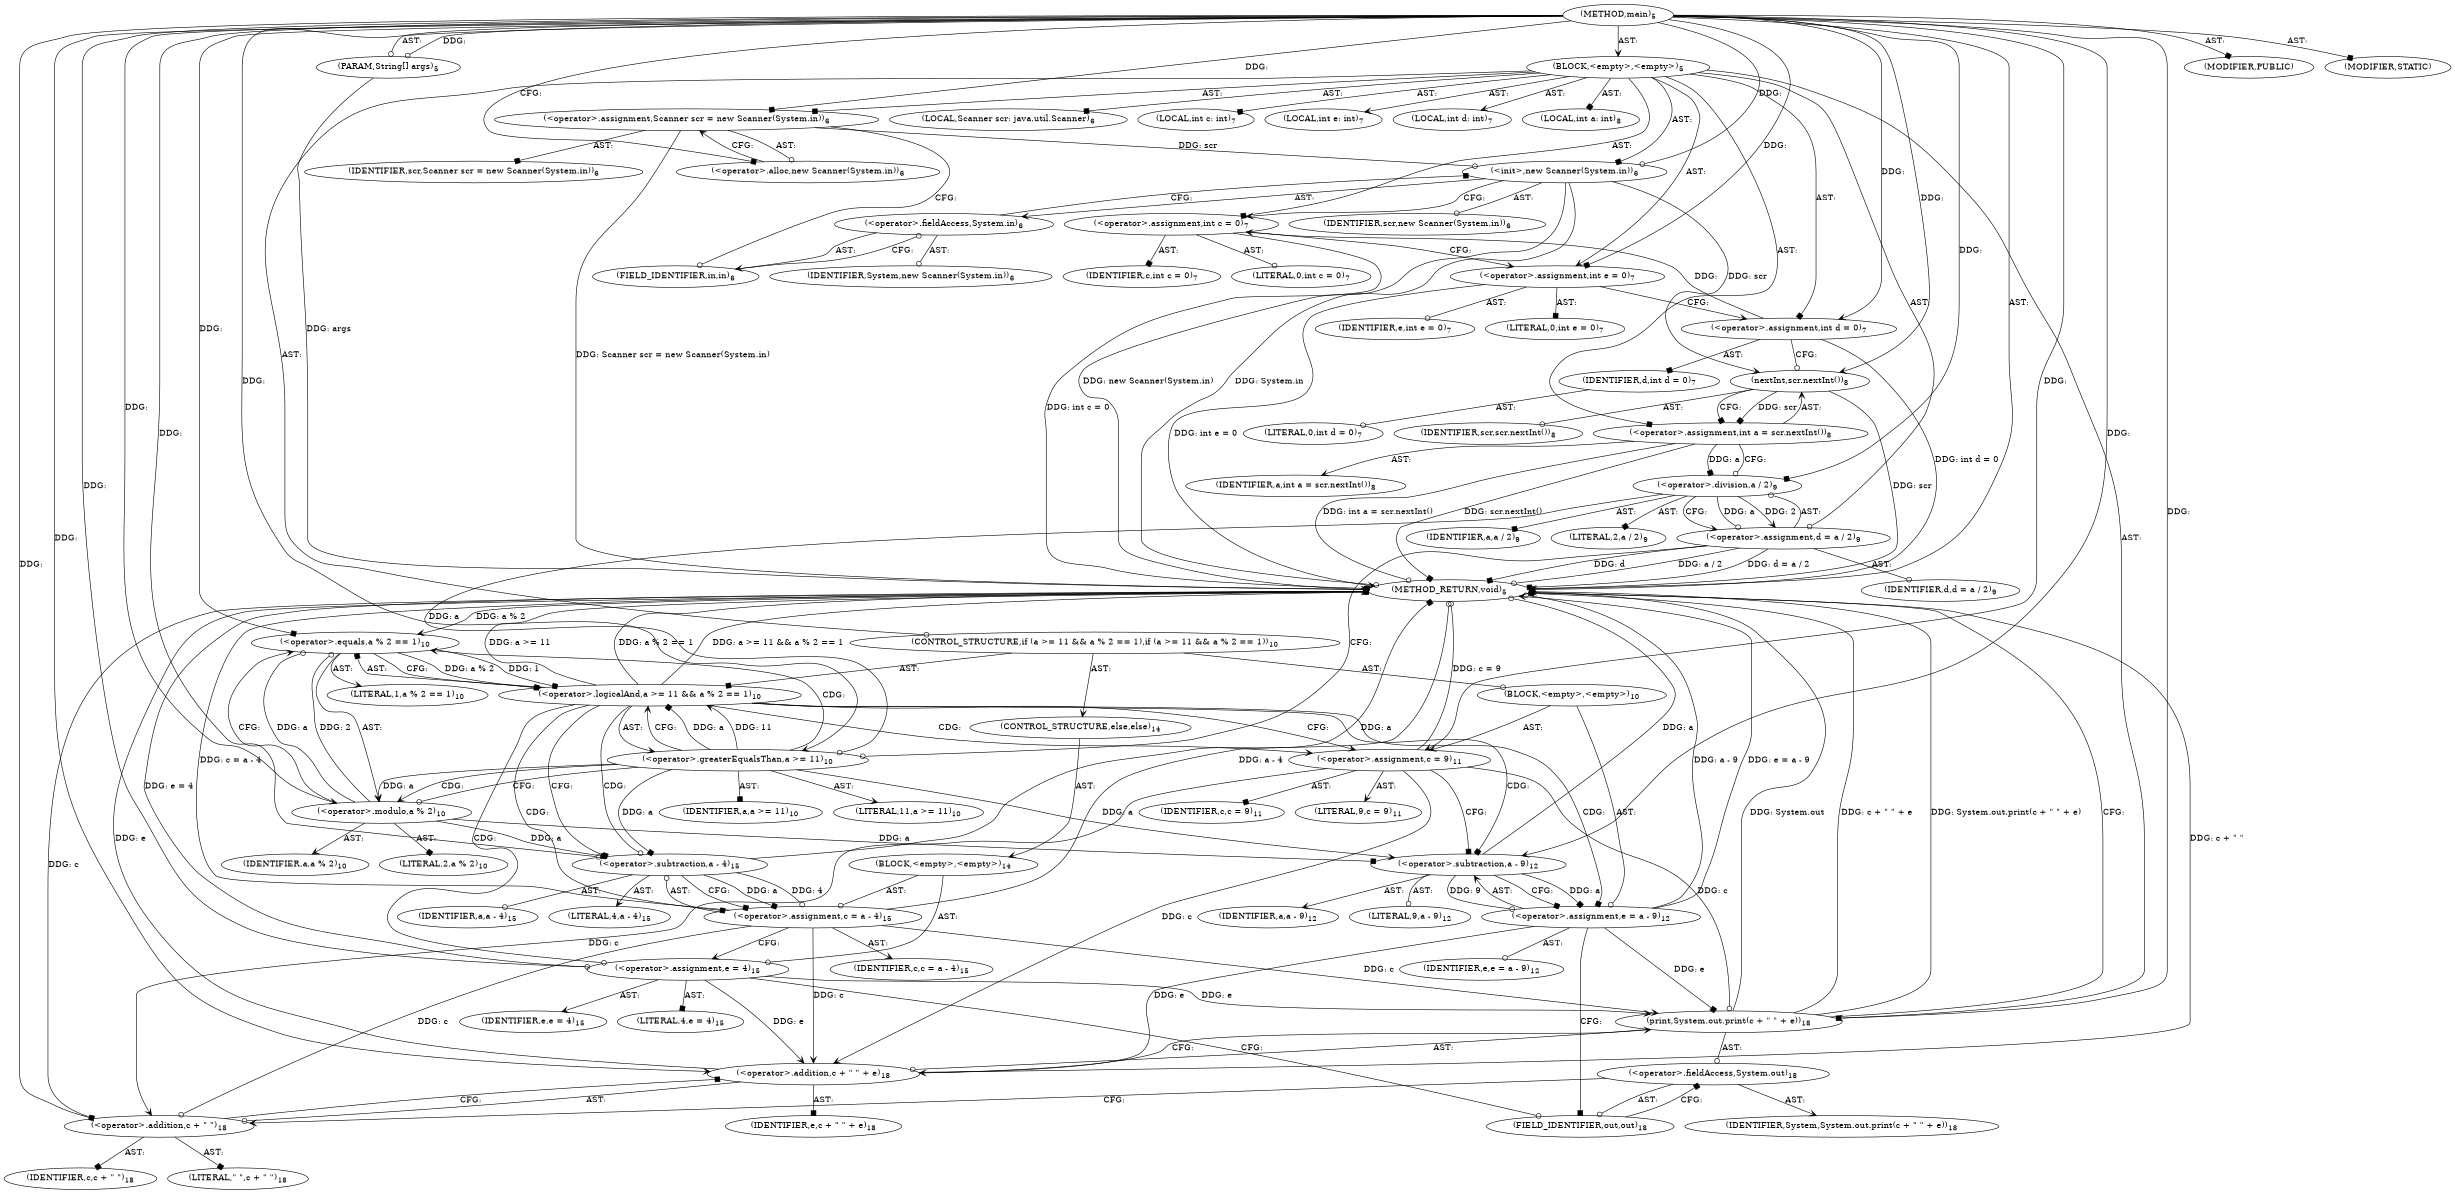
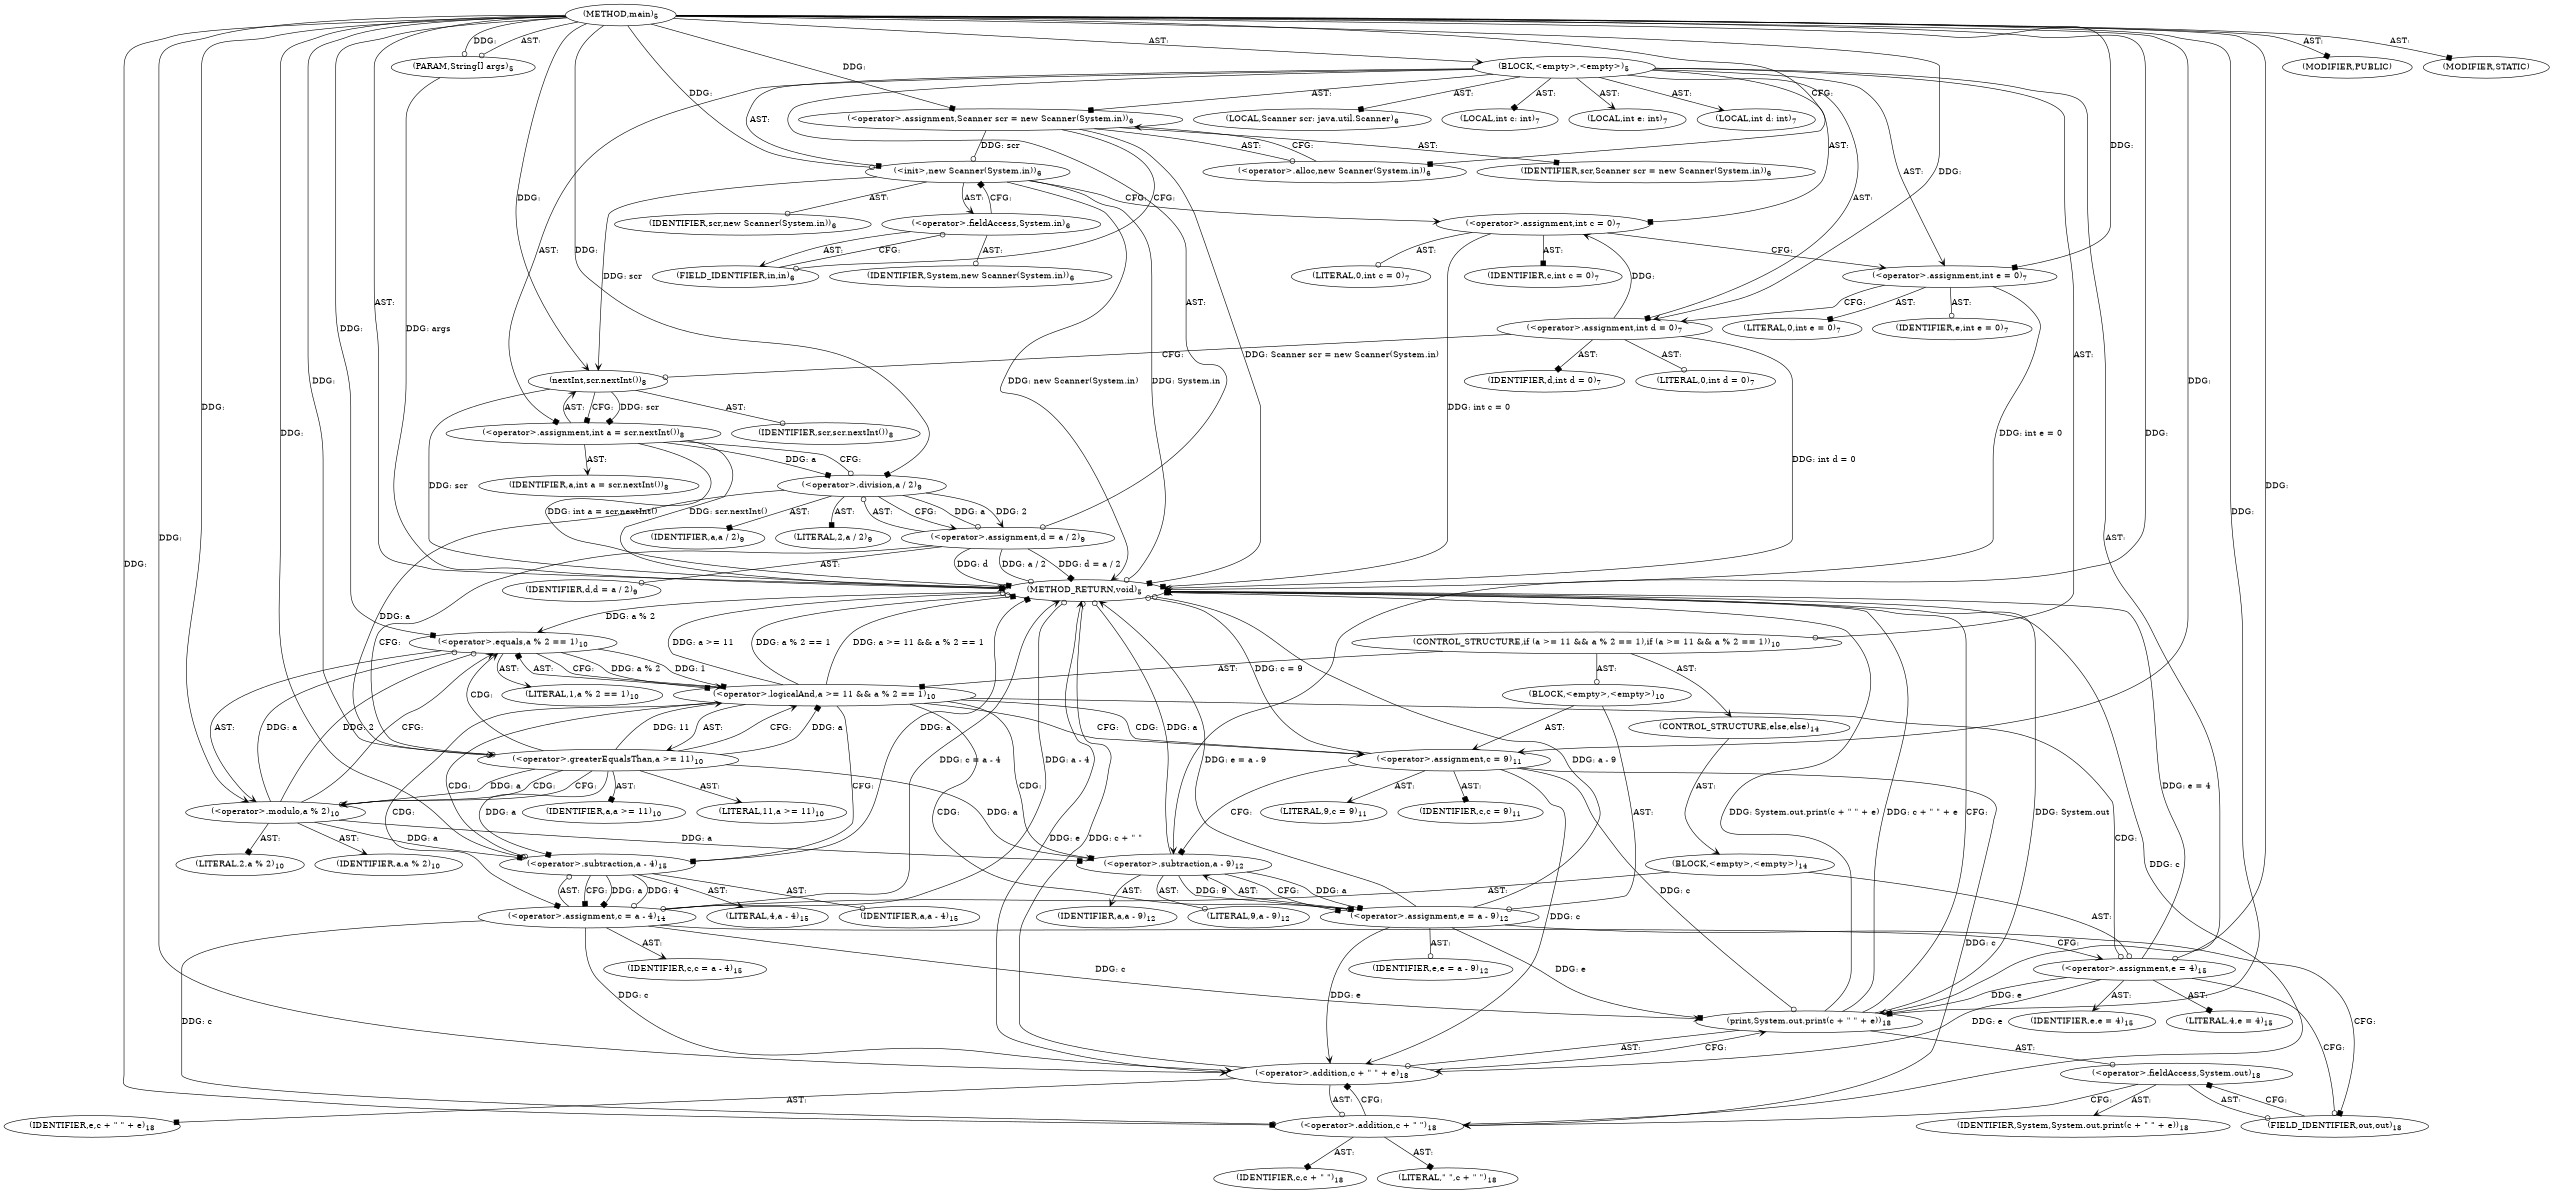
(1581, 120) -> none
(1477, 407) -> (1653, 354)
(887, 916) -> (661, 916)
